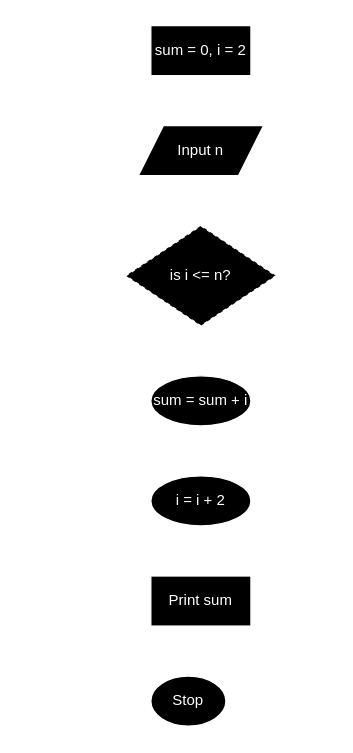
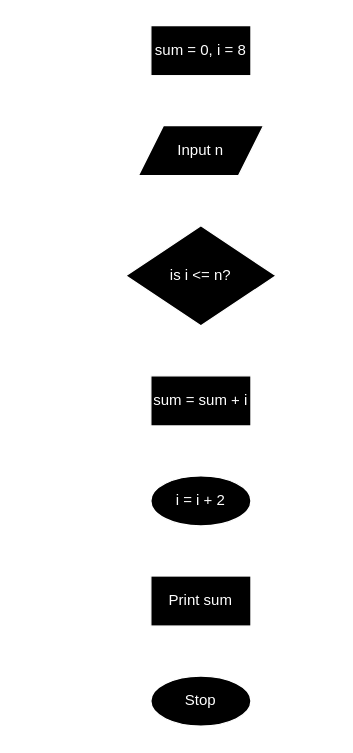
(201, 51) -> (201, 51)
(201, 276) -> (201, 276)
(201, 401) -> (201, 401)
(188, 701) -> (201, 701)
